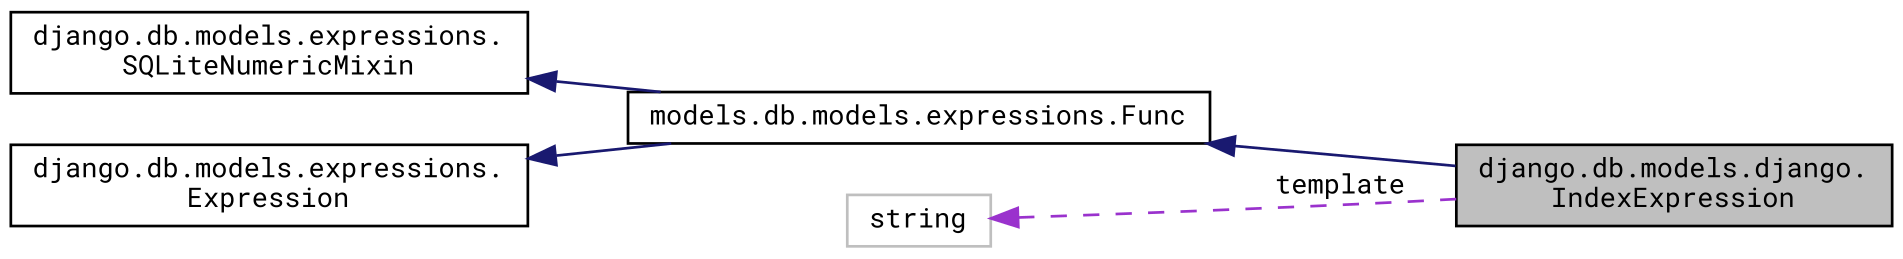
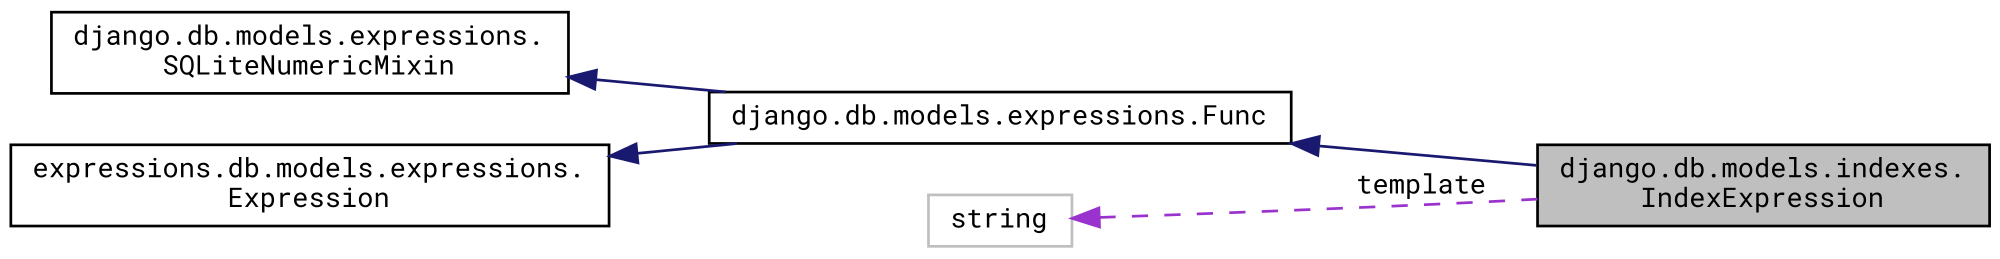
(919, 118) -> (1000, 118)
(269, 185) -> (310, 185)
(1674, 185) -> (1764, 185)
